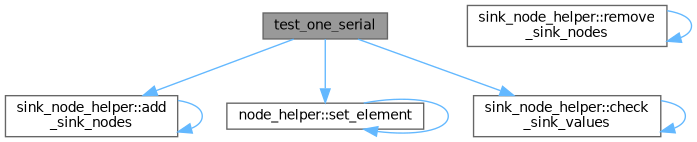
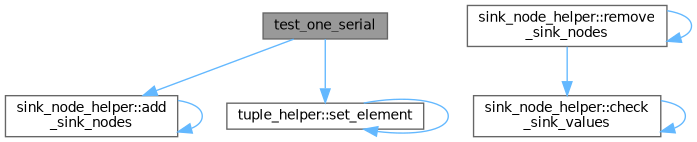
(429, 65) -> (567, 64)
(325, 116) -> (325, 116)
